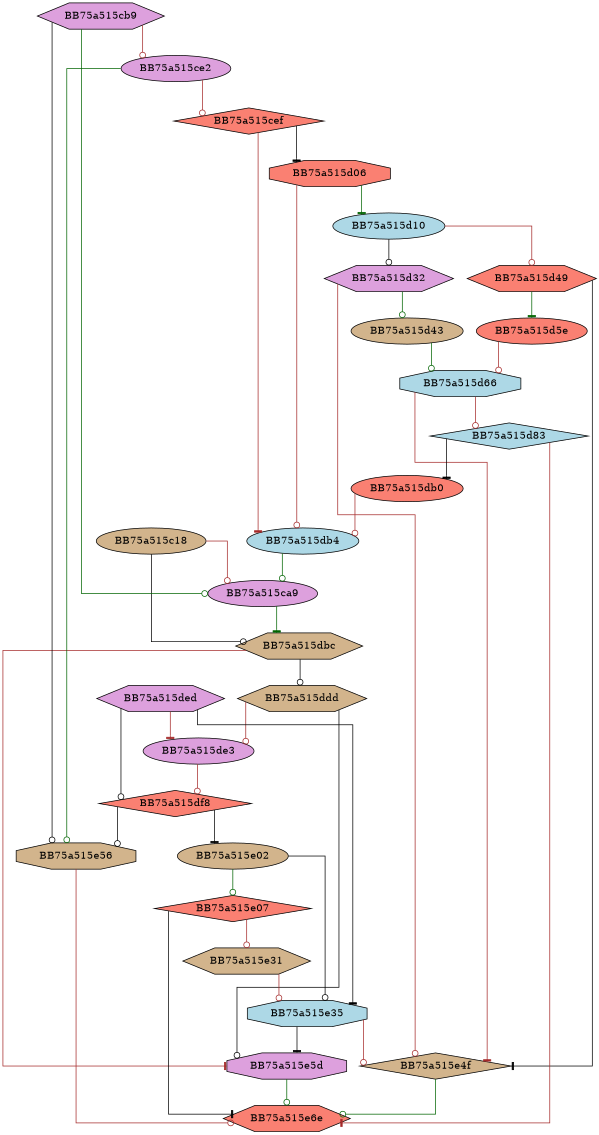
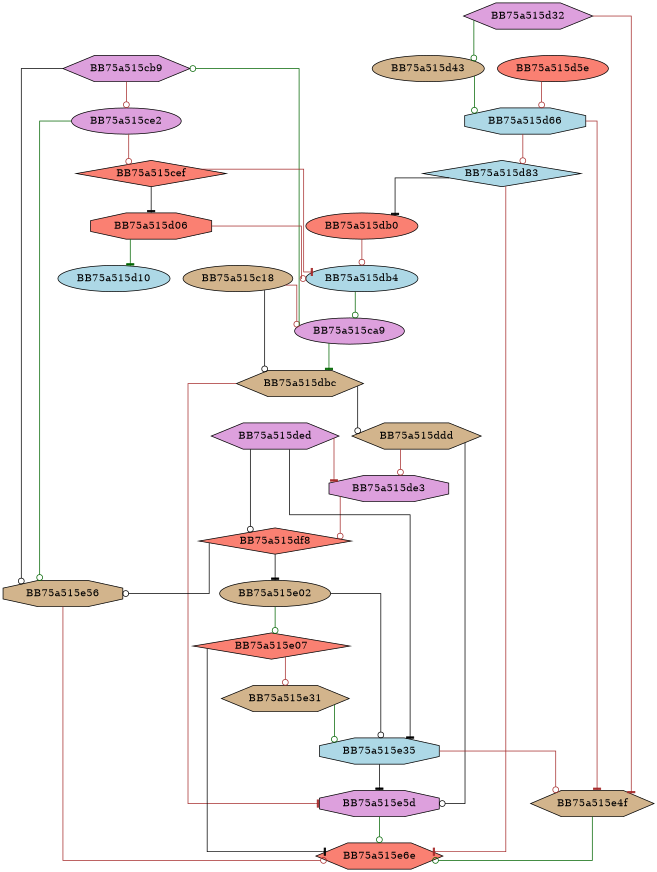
(389, 249) -> none
(532, 279) -> none
(81, 371) -> (299, 145)
(415, 629) -> (631, 384)
(199, 751) -> (389, 489)
(279, 983) -> (334, 721)
(436, 1066) -> (592, 804)
